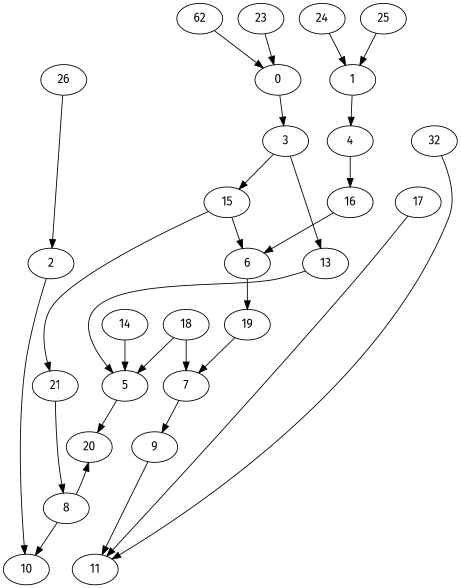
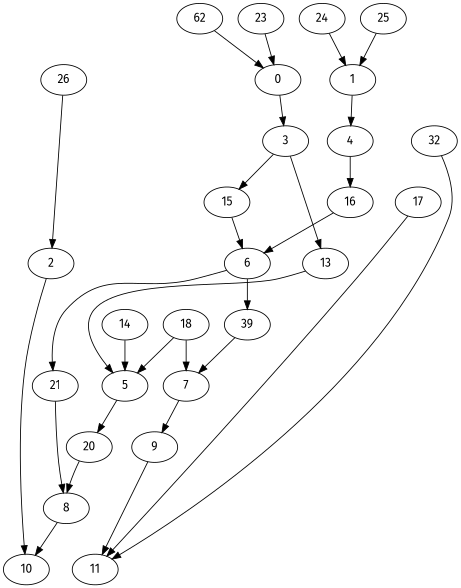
(101, 267) -> (116, 284)
(247, 325) -> (247, 325)
(82, 483) -> (74, 473)
